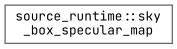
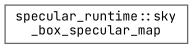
(89, 24) -> (96, 24)
